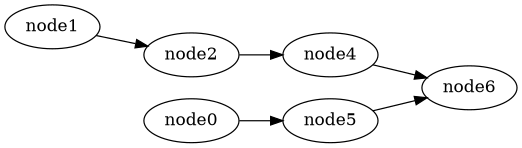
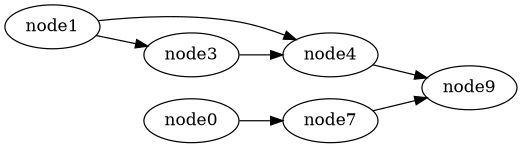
none -> (192, 17)
(191, 55) -> (191, 55)
(469, 88) -> (469, 88)
(330, 121) -> (330, 121)
